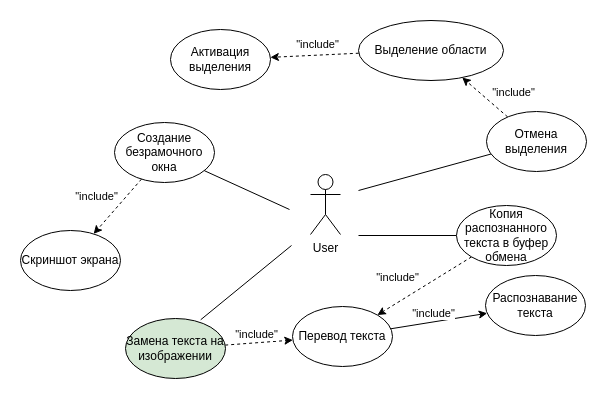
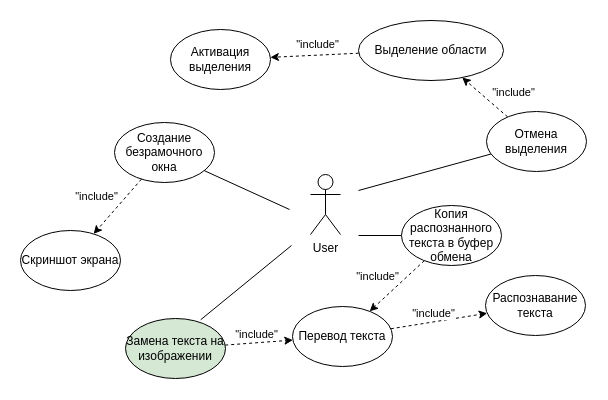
(507, 236) -> (452, 236)
(419, 324) -> (419, 324)
